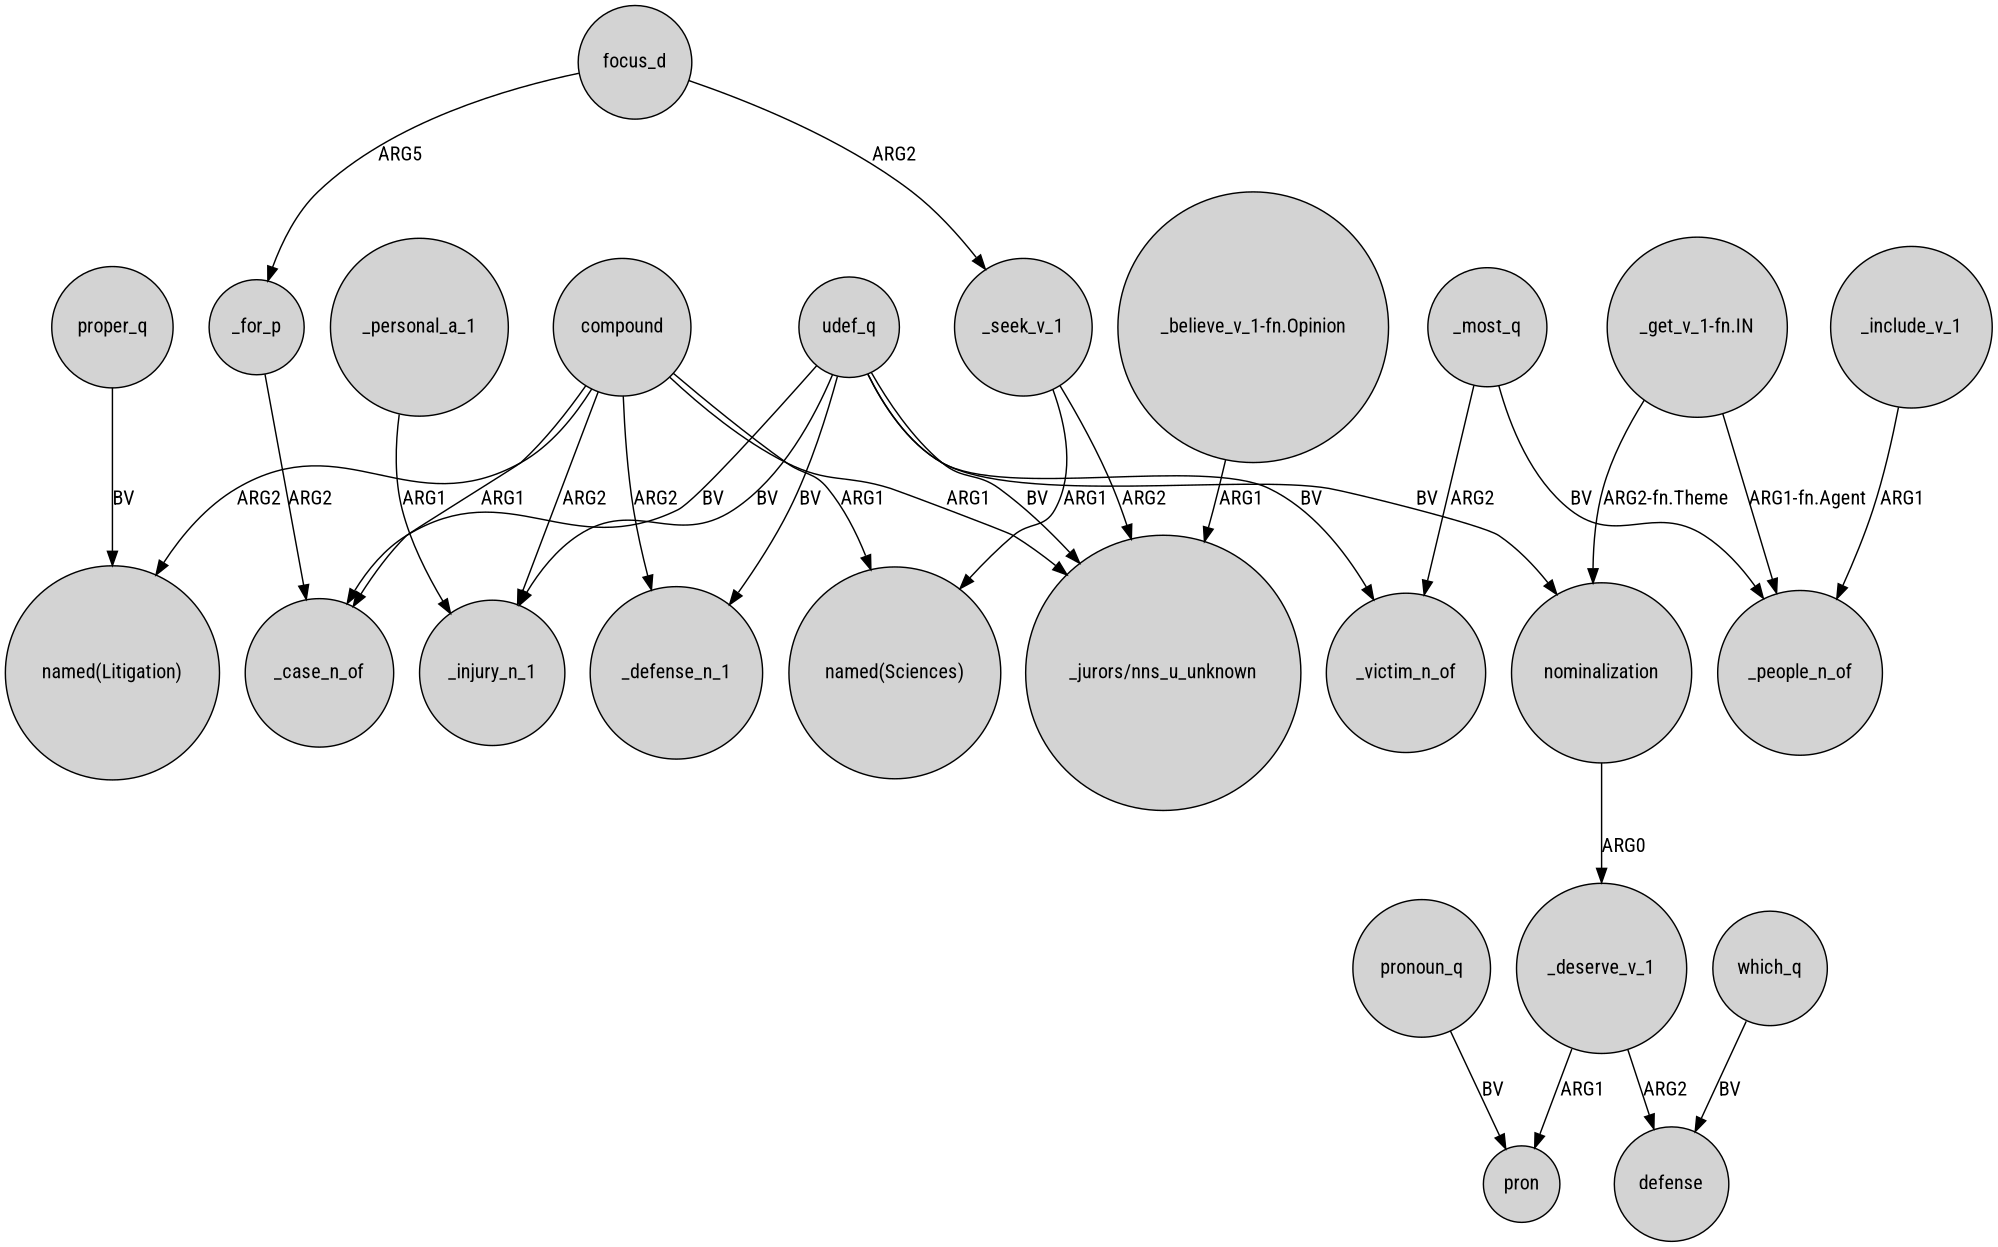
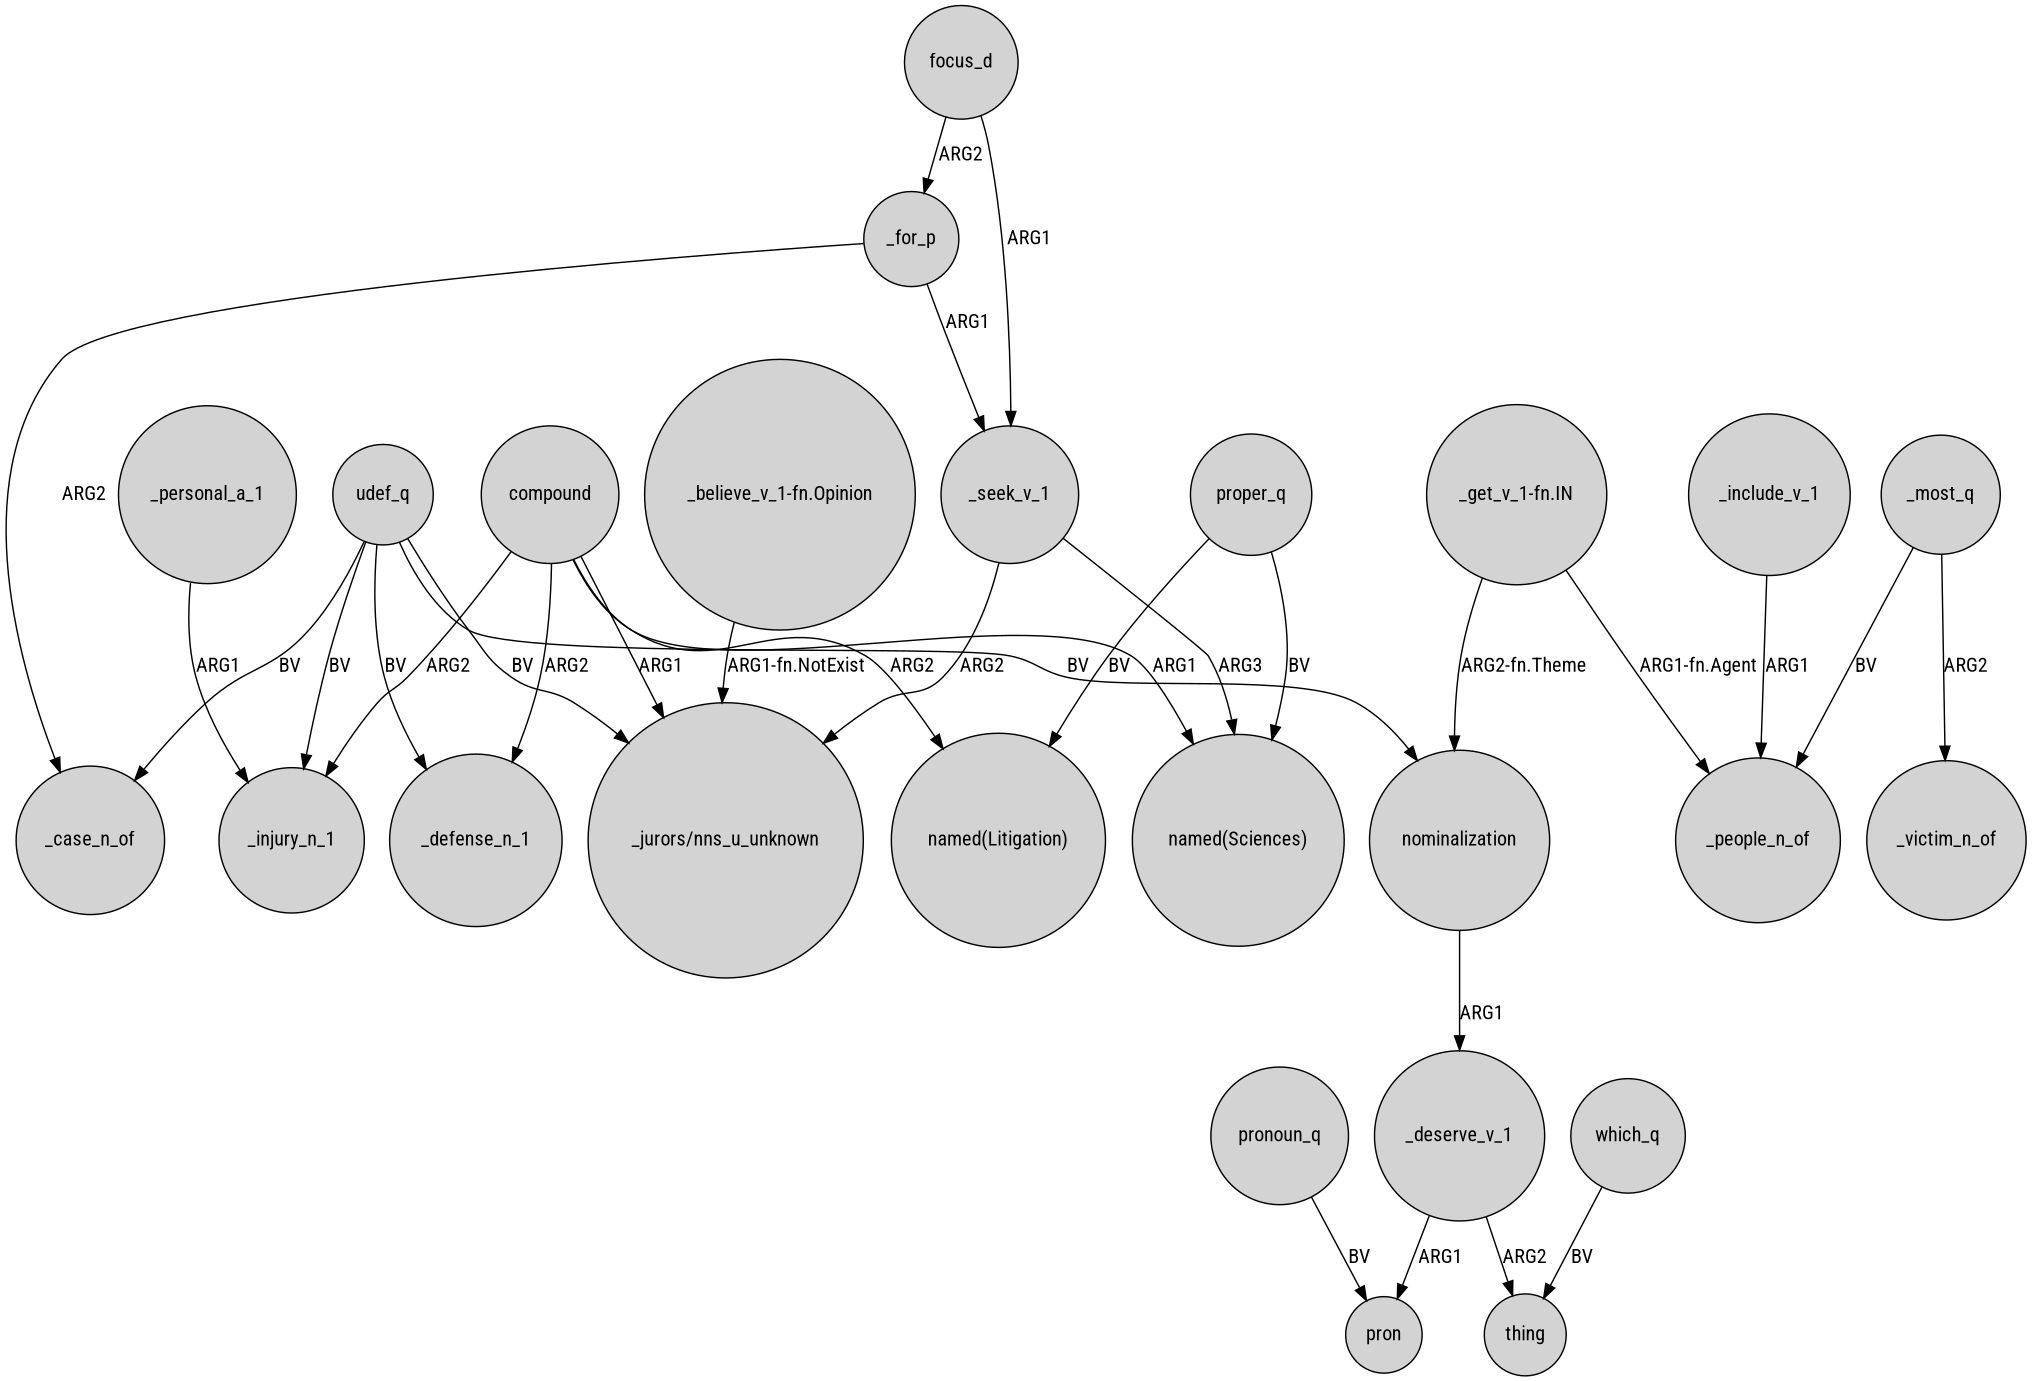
(400, 155) -> (961, 155)
(894, 155) -> (1029, 239)
none -> (952, 351)
(1132, 477) -> none
(475, 492) -> none
(1085, 499) -> (1240, 667)
(1241, 499) -> (796, 667)
none -> (1287, 639)
(1624, 847) -> (1482, 1014)
(1671, 1184) -> (1525, 1335)
